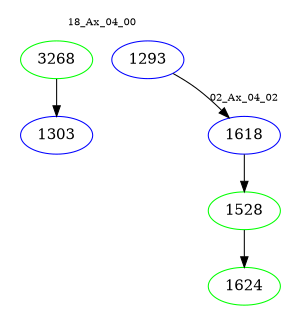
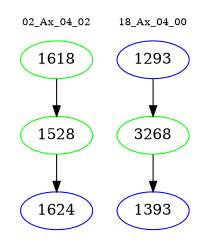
(207, 97) -> (153, 92)
(57, 135) -> (153, 211)
(244, 135) -> (57, 60)
(244, 286) -> (57, 211)
